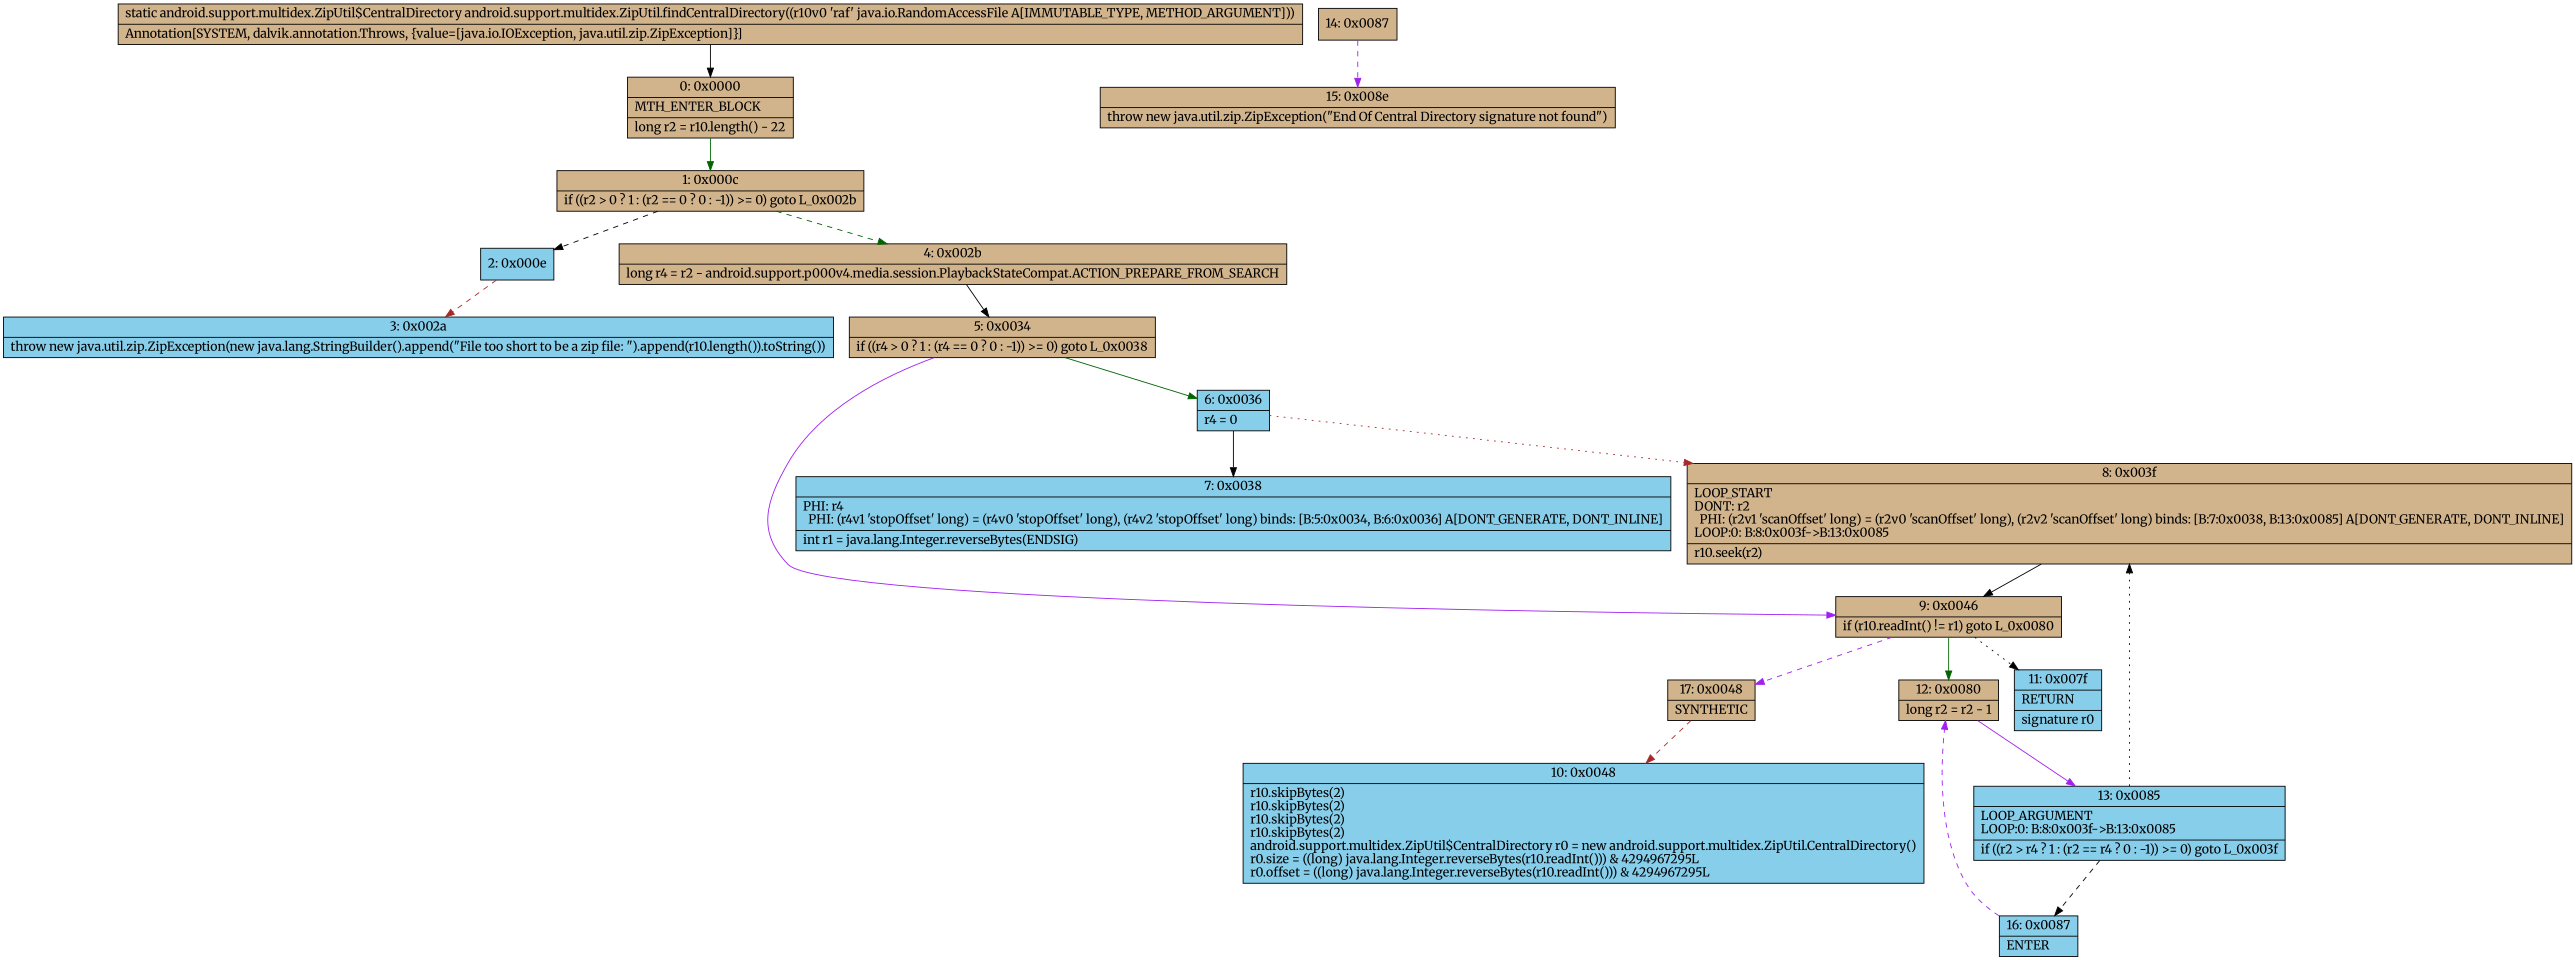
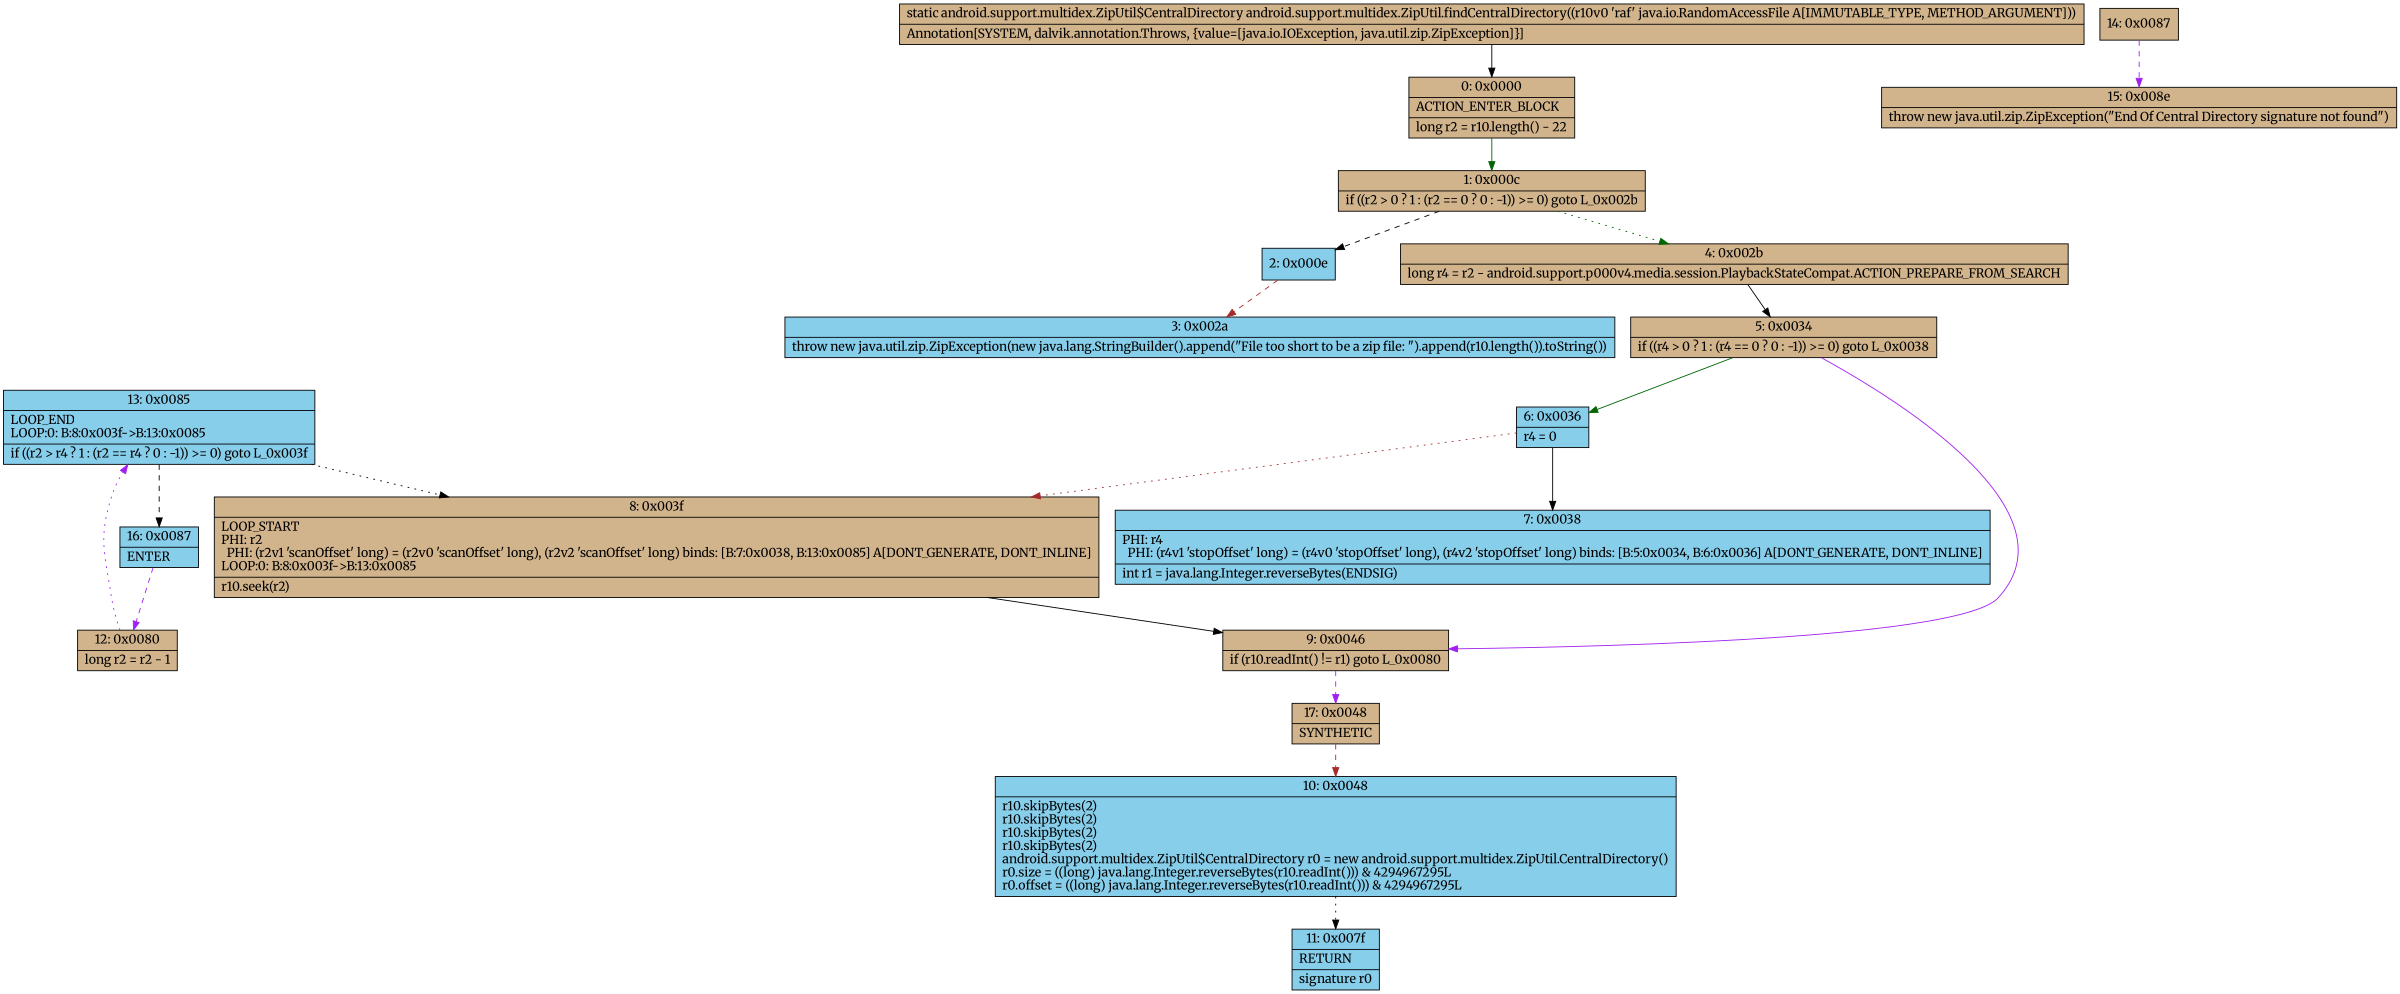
(698, 107) -> (1488, 107)
(827, 226) -> (1609, 226)
(1724, 507) -> (243, 540)
(1993, 651) -> (1336, 908)
(1949, 654) -> none
(2023, 751) -> (104, 550)
(2037, 816) -> (43, 420)
